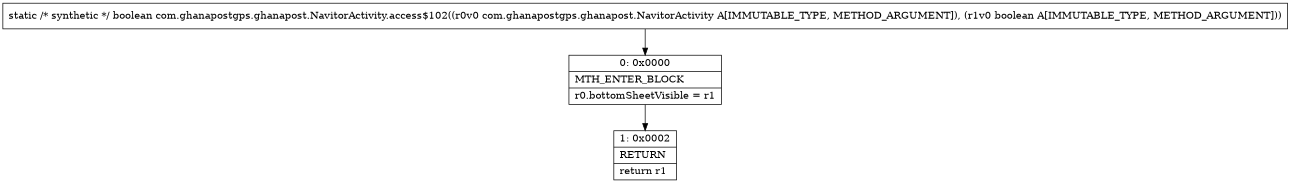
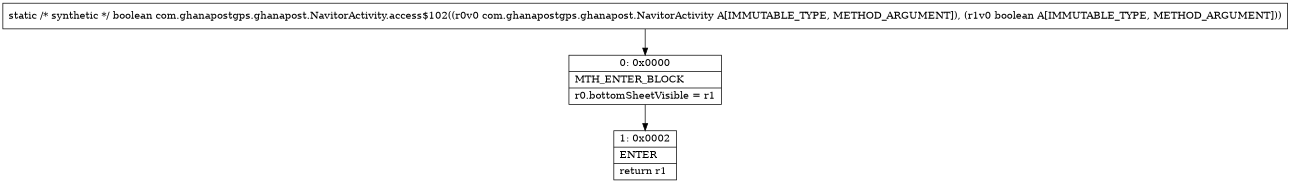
(643, 155) -> (638, 155)
